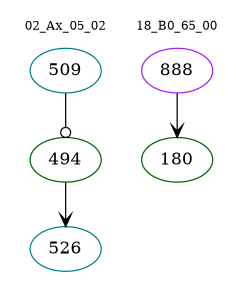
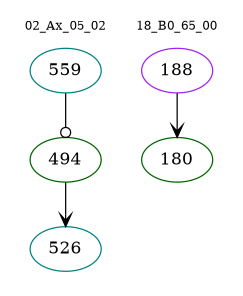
(66, 71) -> (66, 71)
(177, 71) -> (177, 71)
